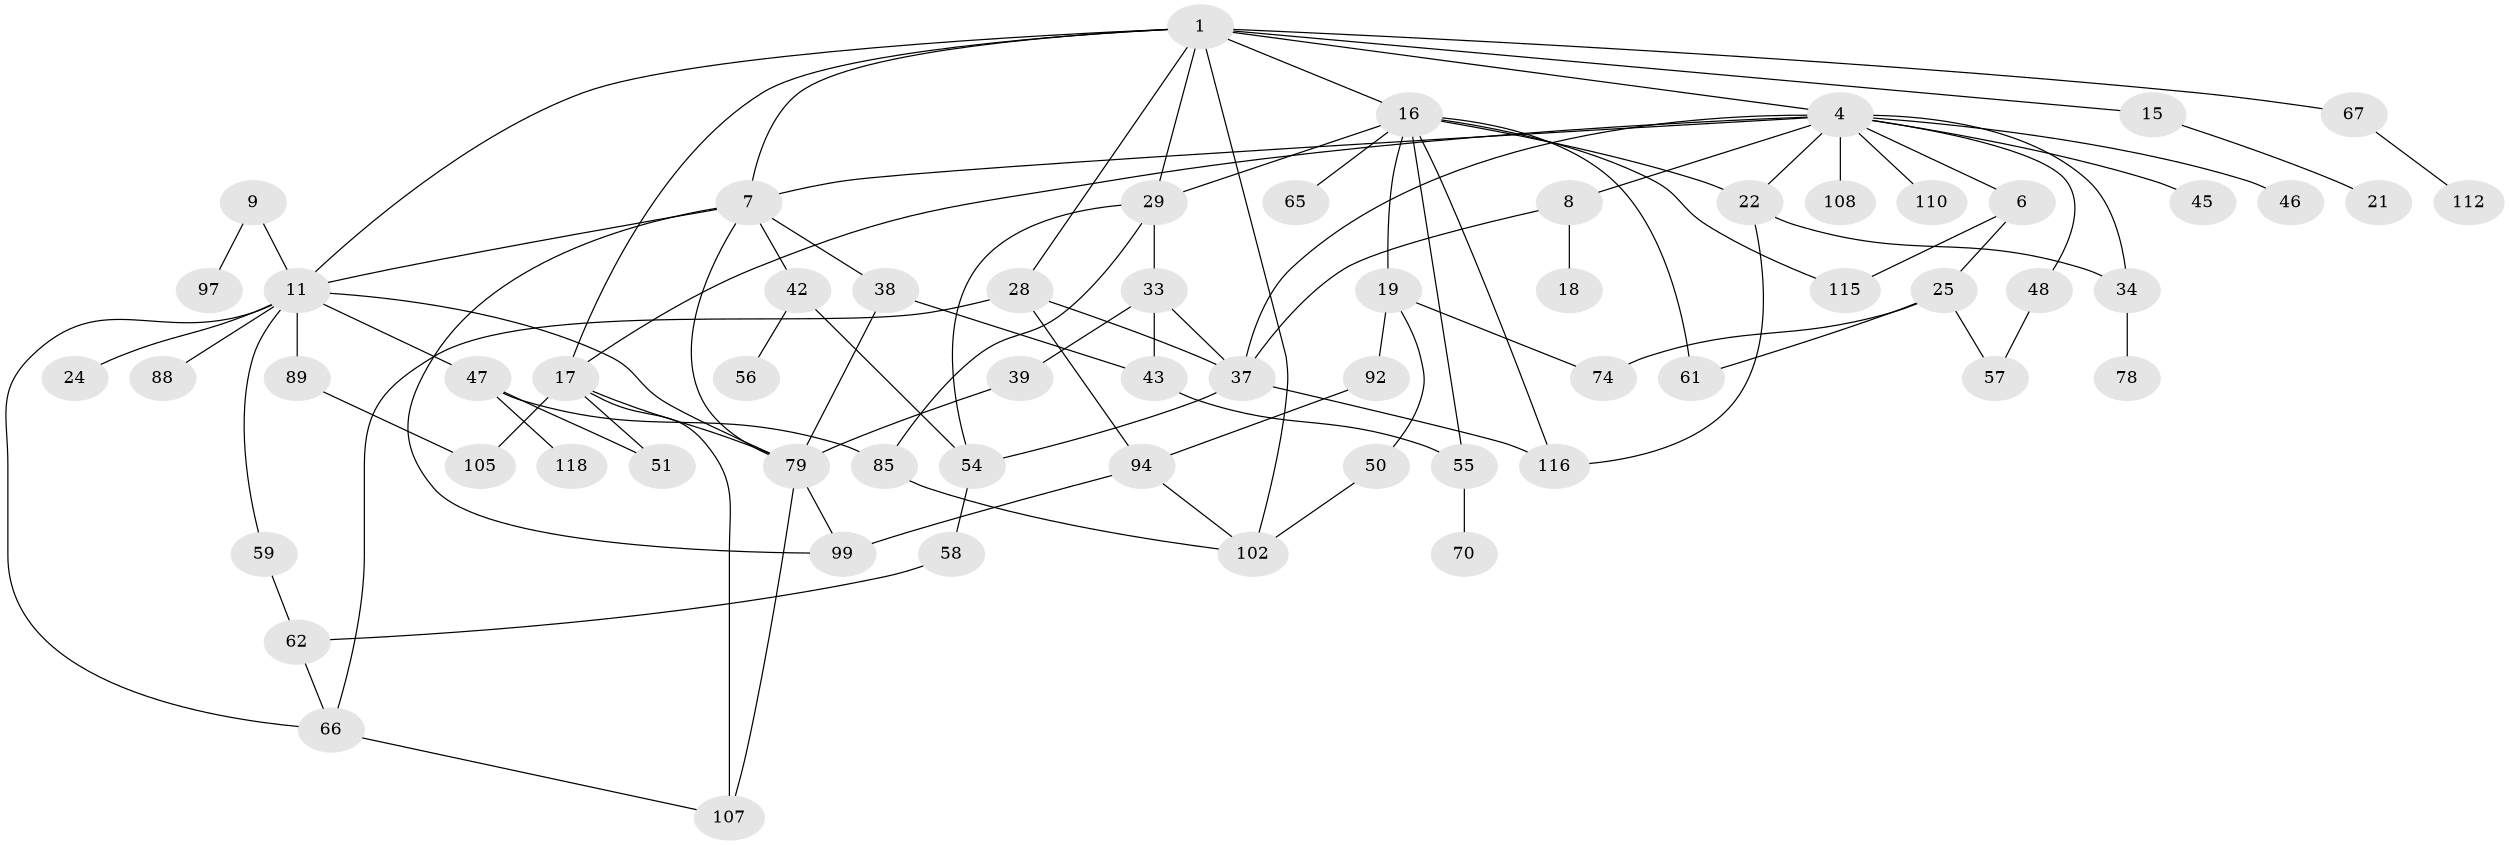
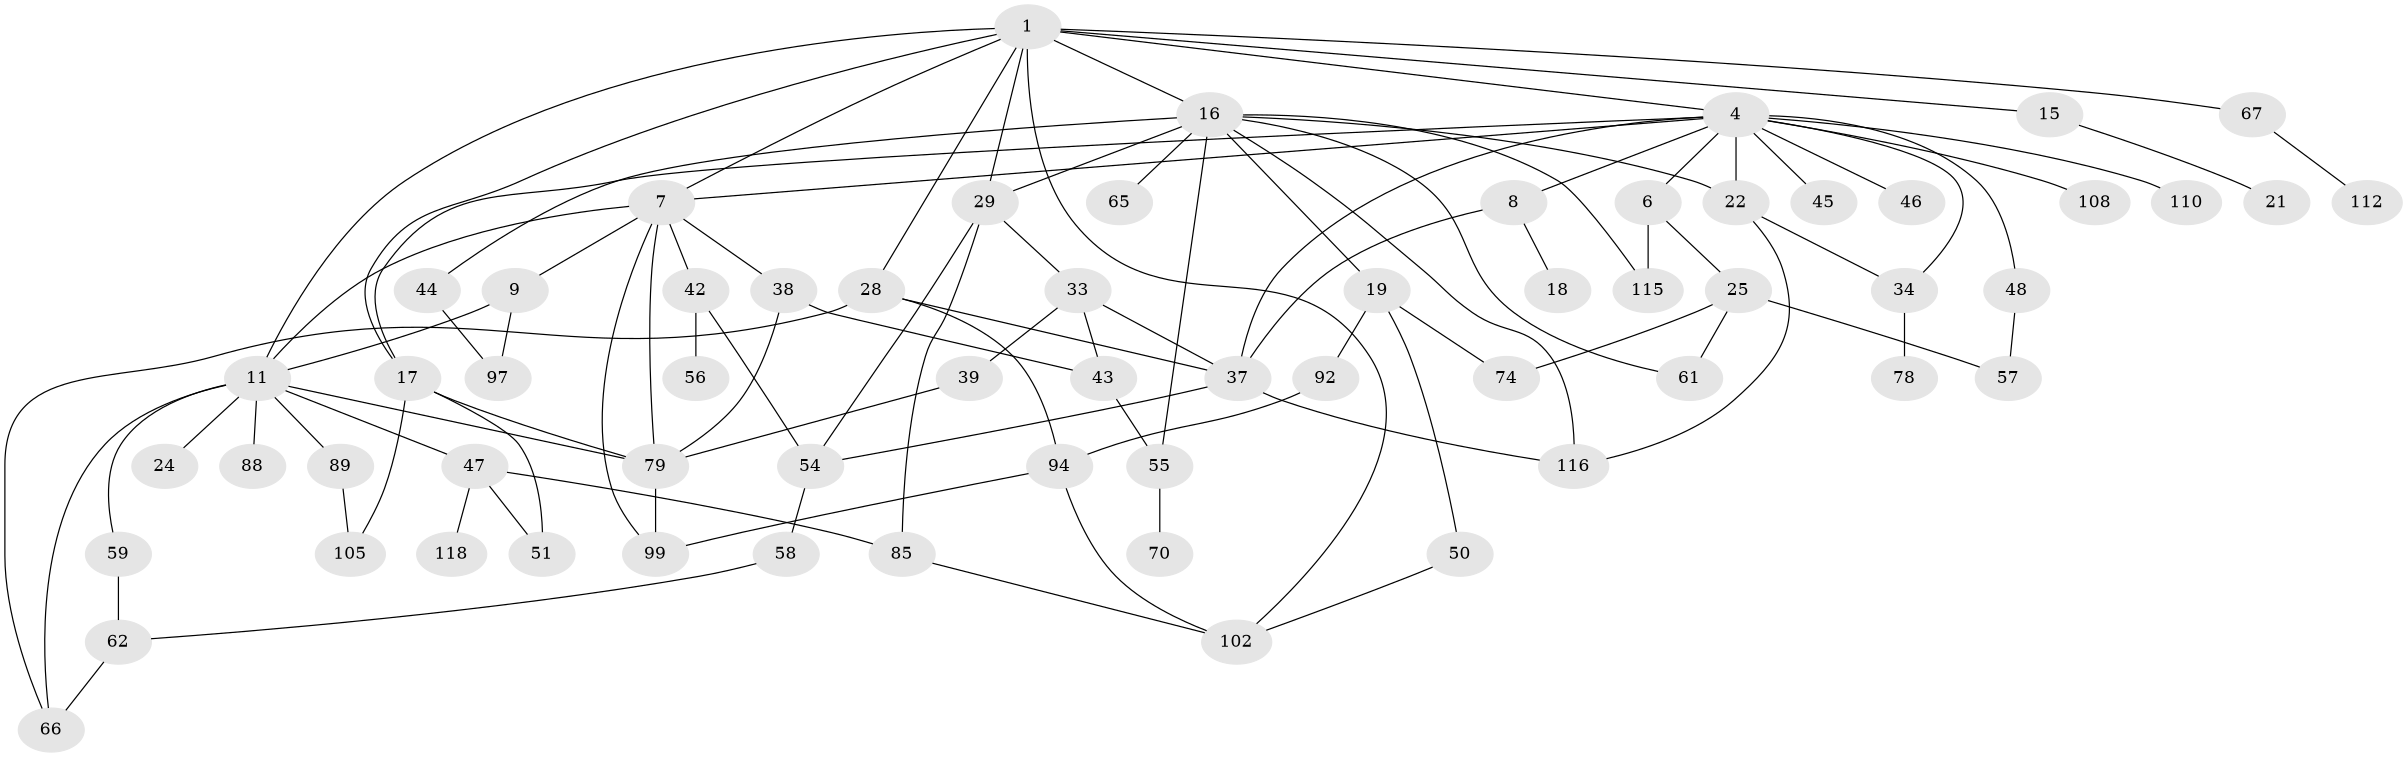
none -> (588, 247)
none -> (427, 291)
(729, 818) -> none
